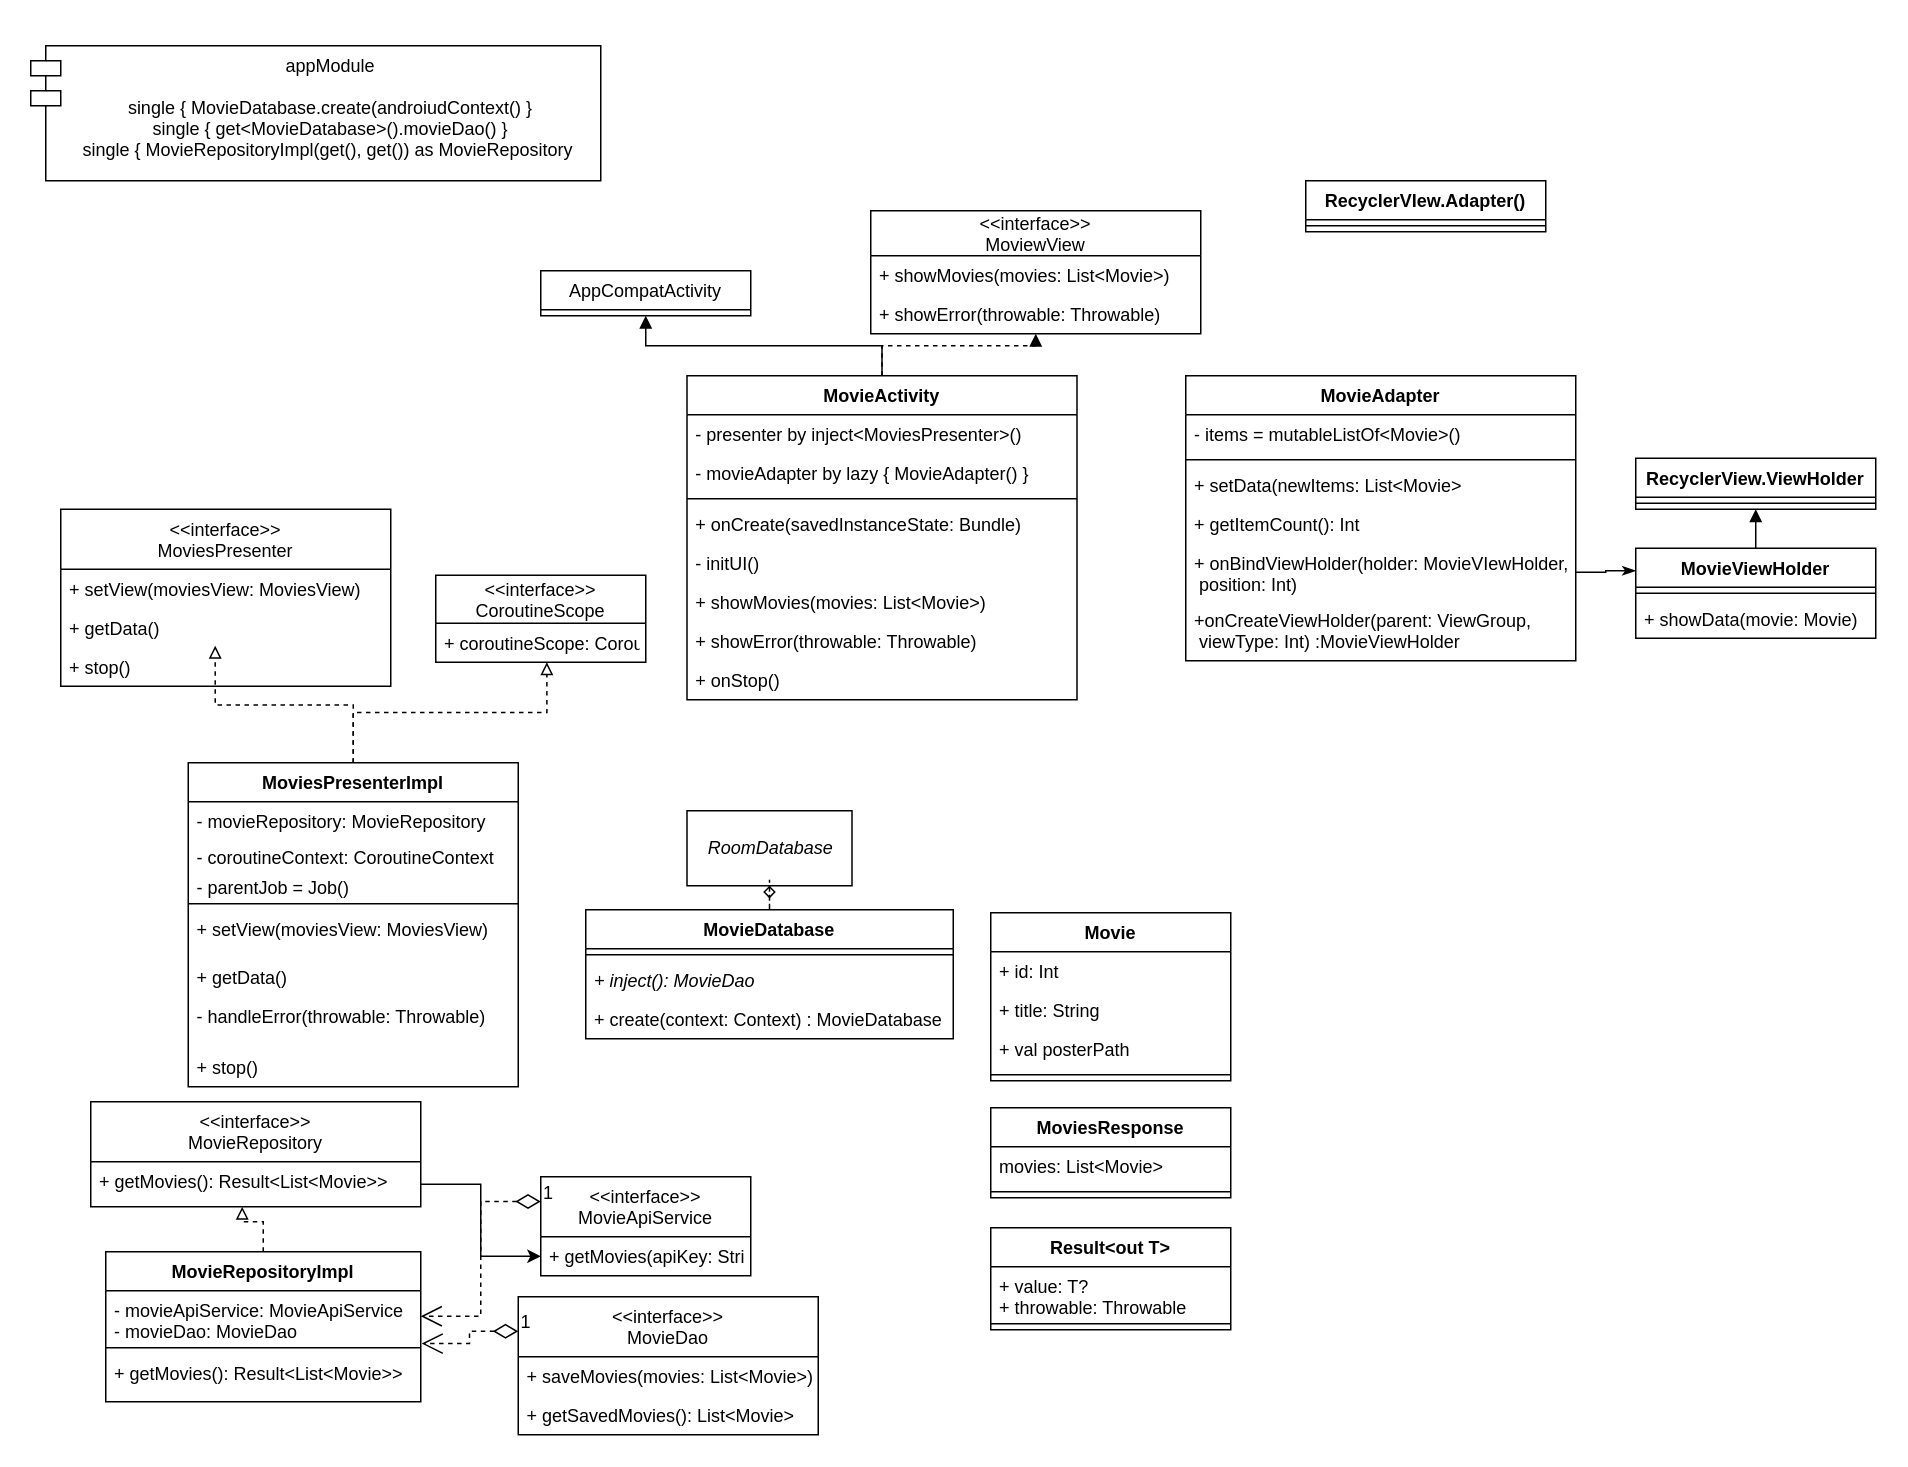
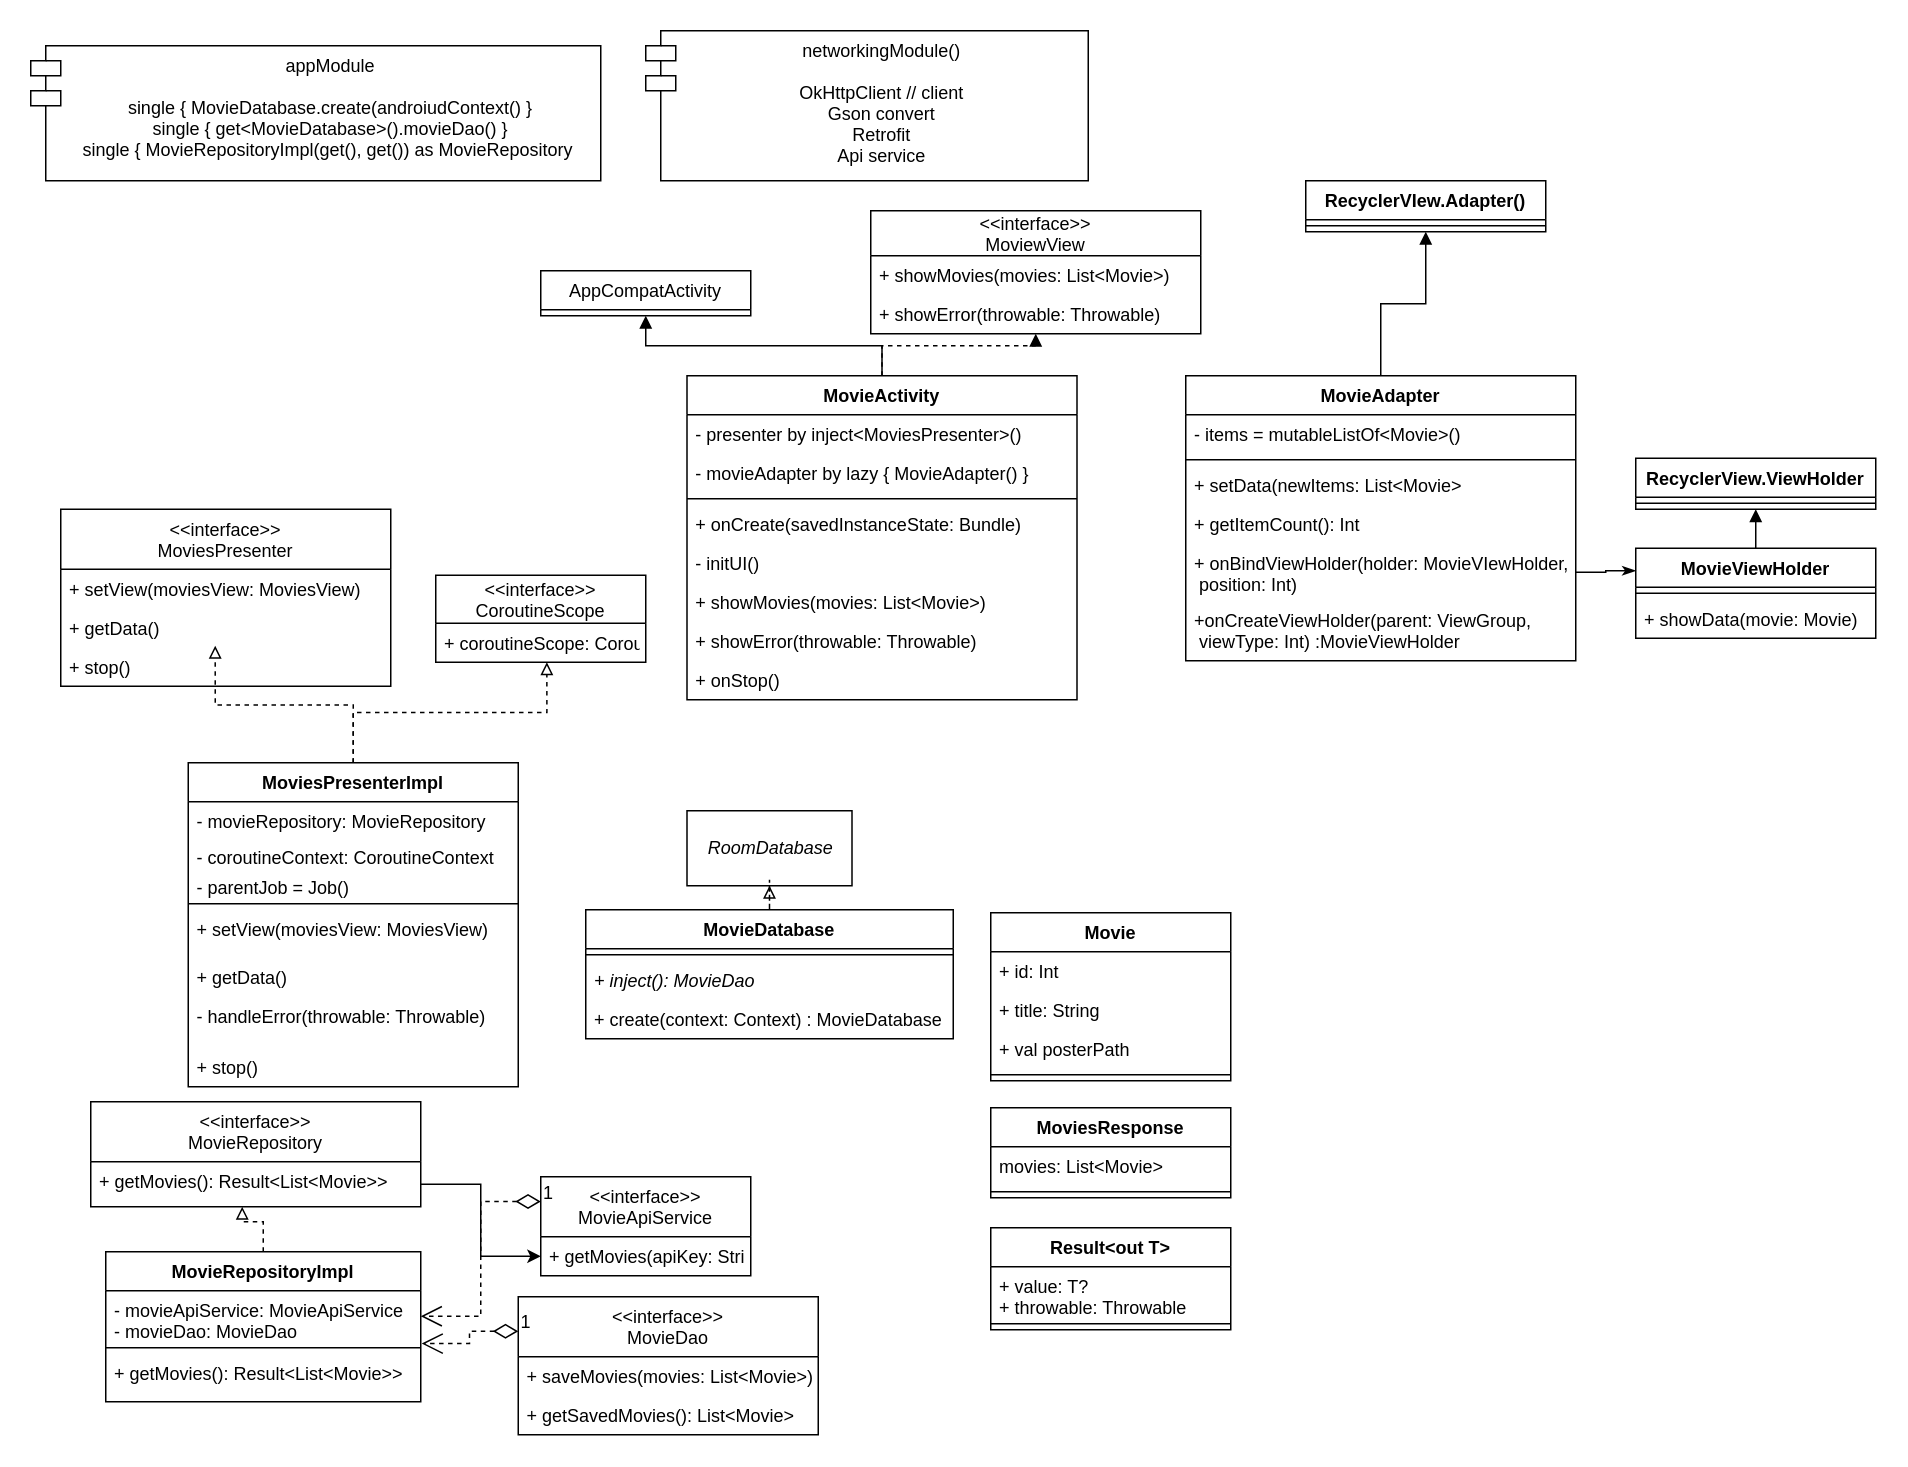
none -> (867, 106)
none -> (1397, 304)
(770, 899) -> (770, 899)
